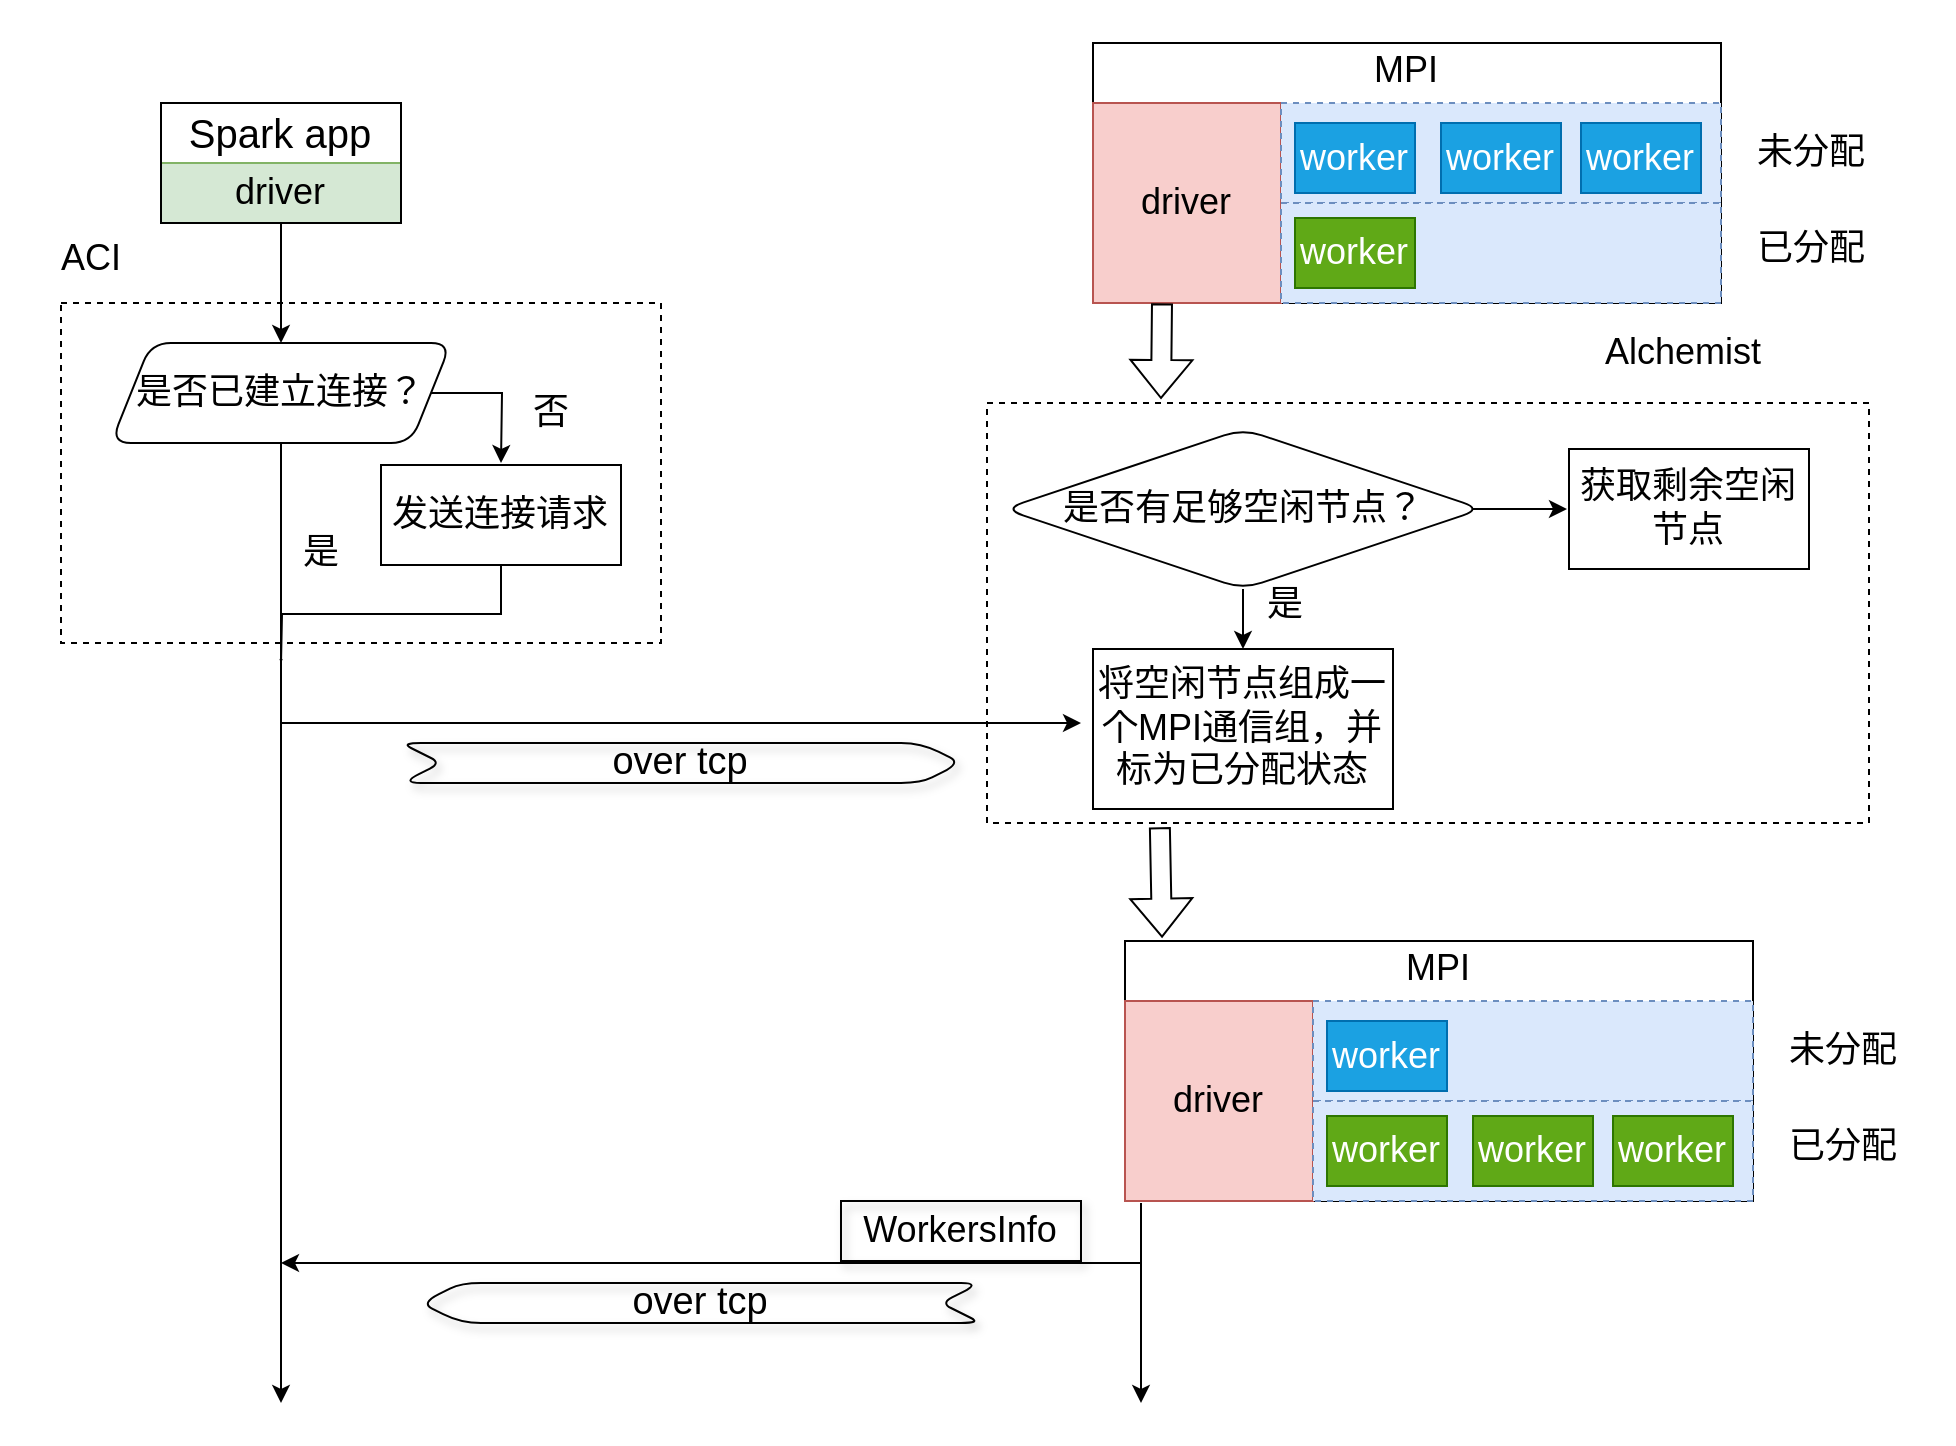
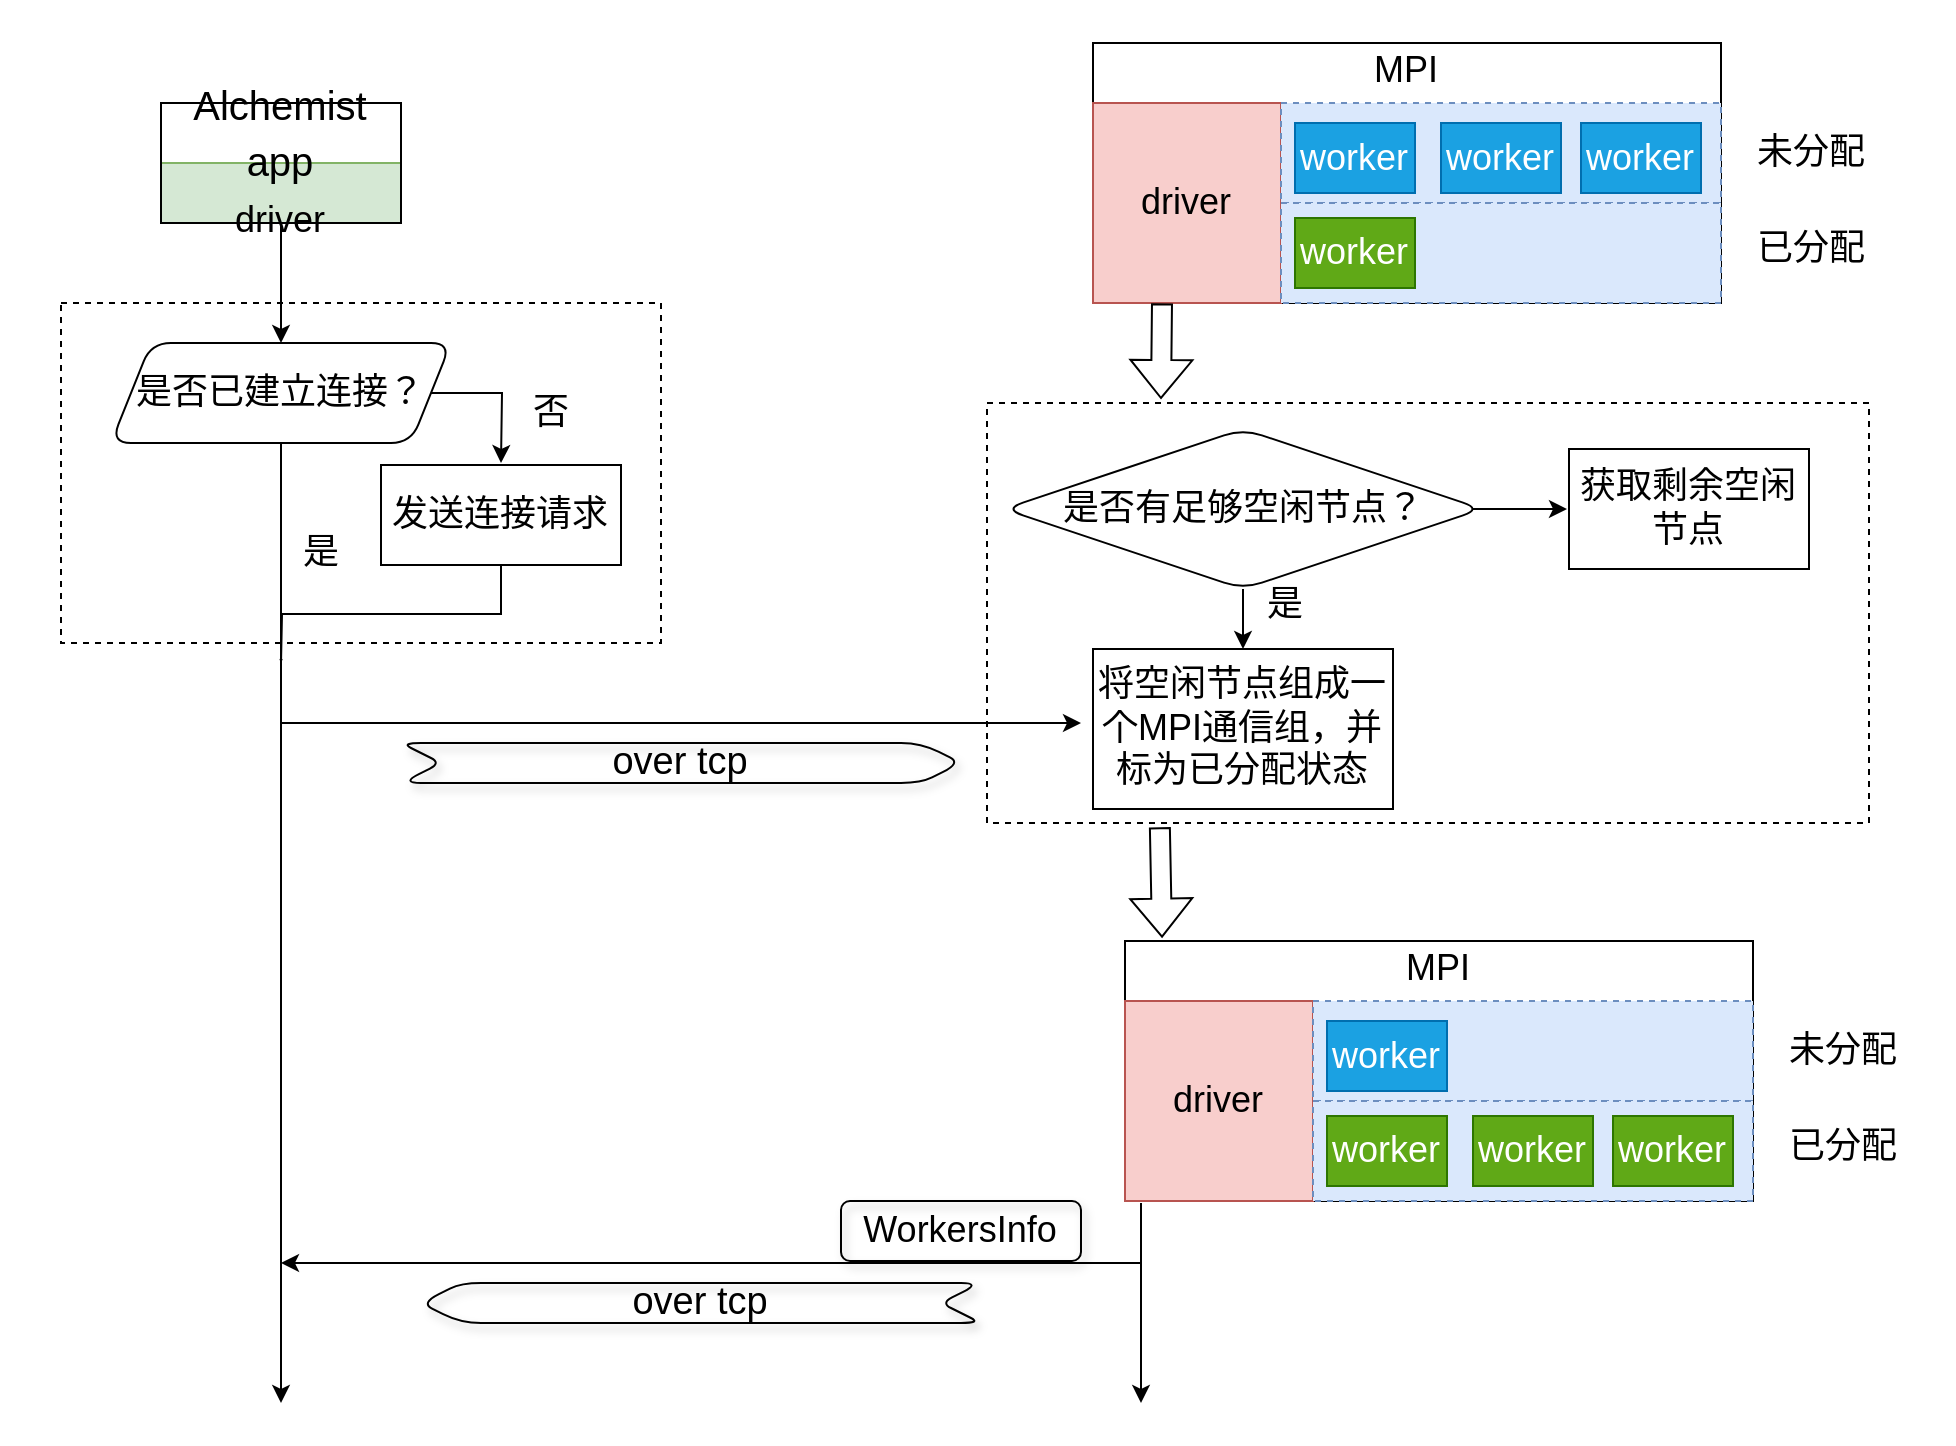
(281, 163) -> (281, 163)
(91, 258) -> none
(1683, 353) -> none
(961, 1231) -> (961, 1231)
